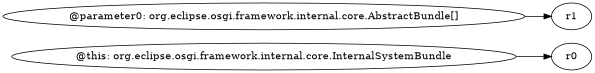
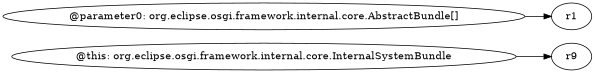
(572, 57) -> (572, 57)
